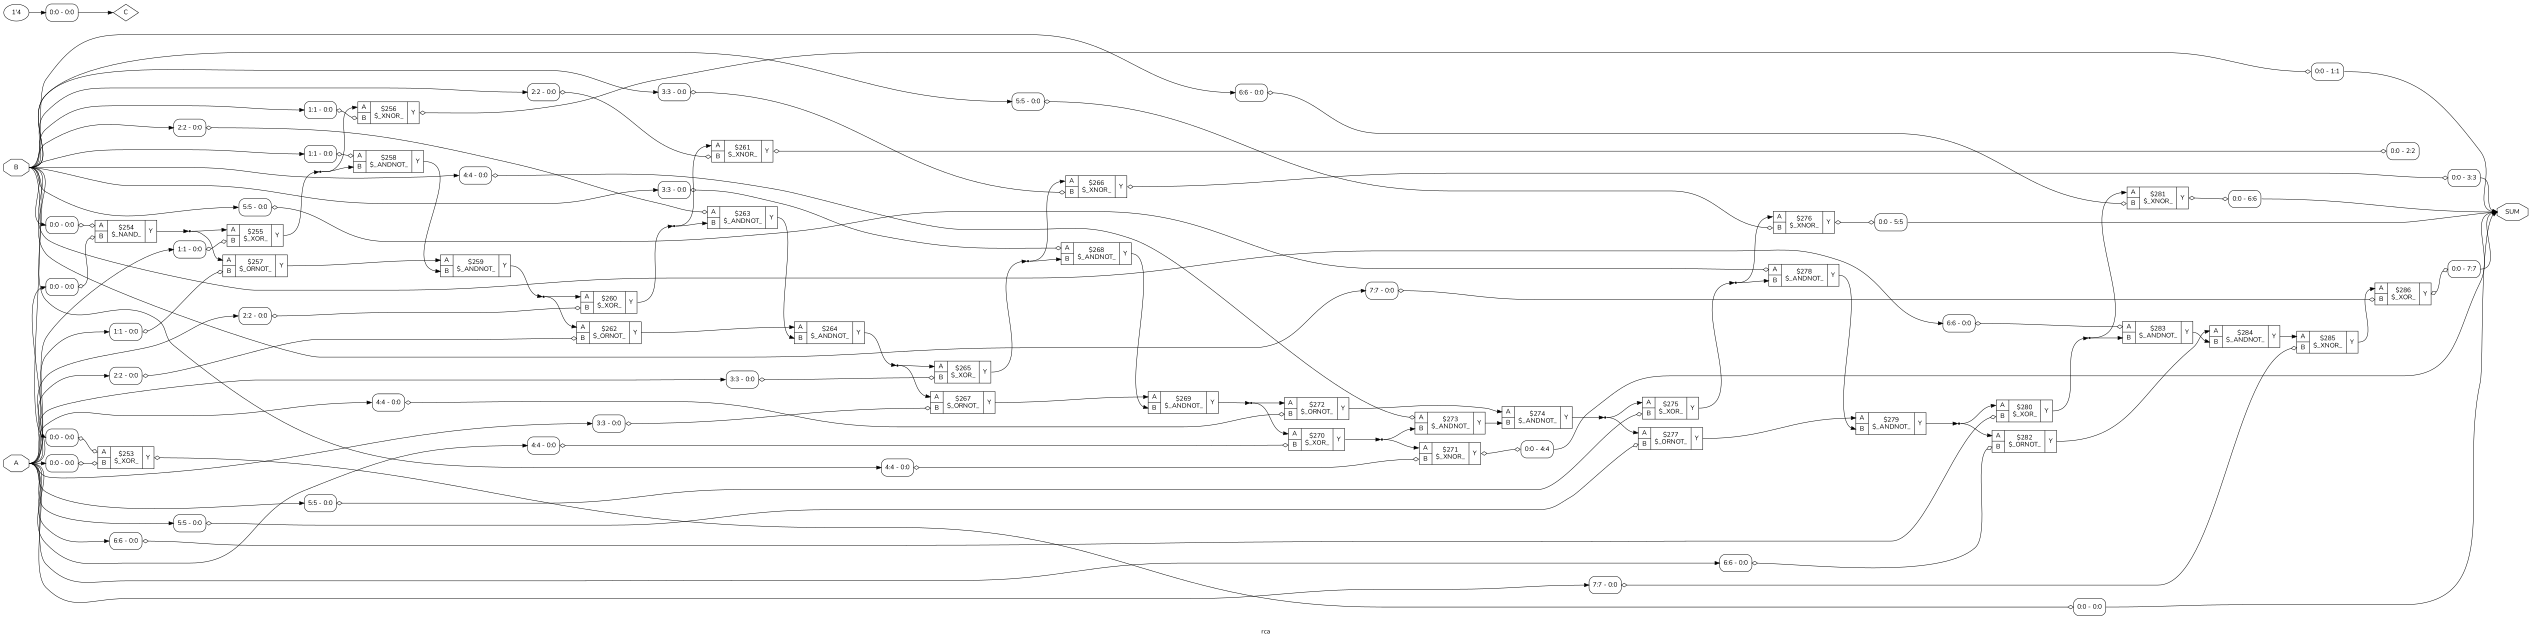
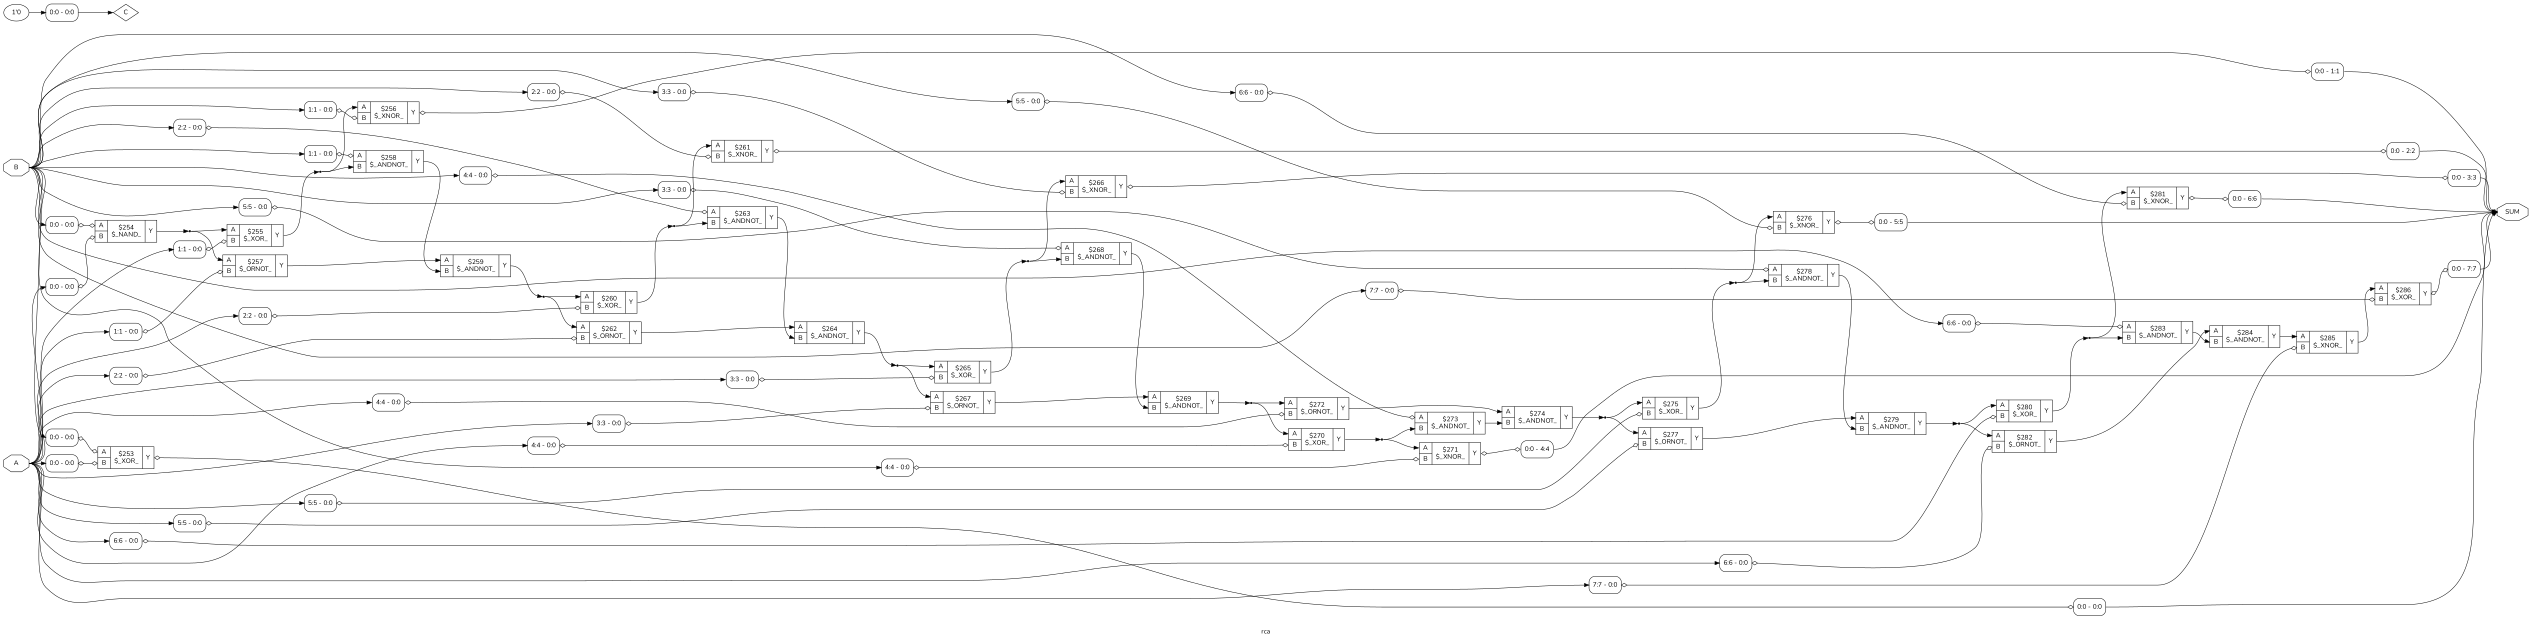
(16, 13) -> (16, 13)
none -> (2475, 161)
(2489, 193) -> (2489, 193)
